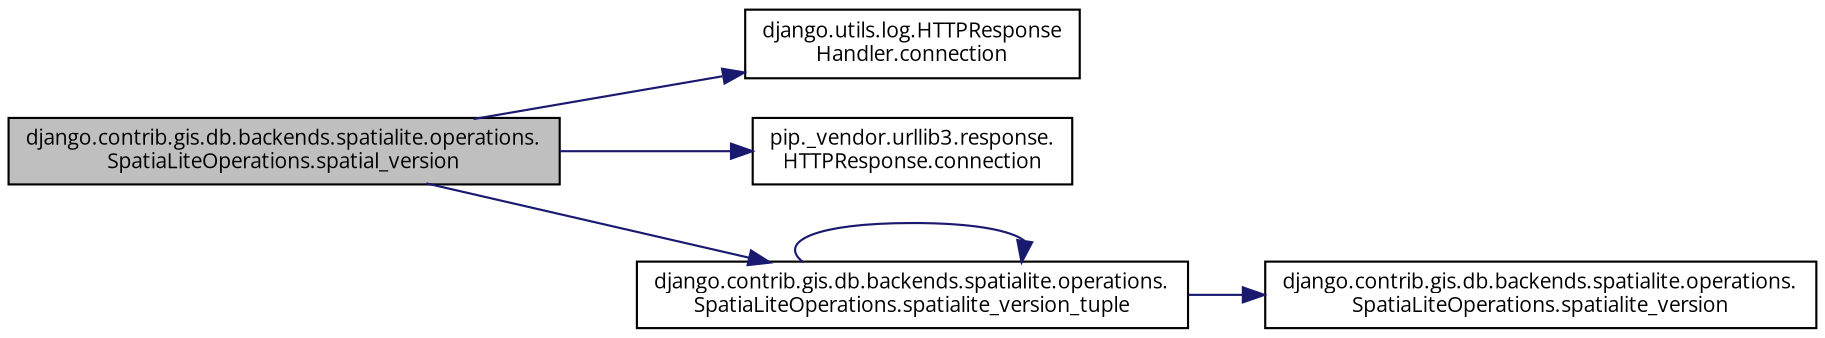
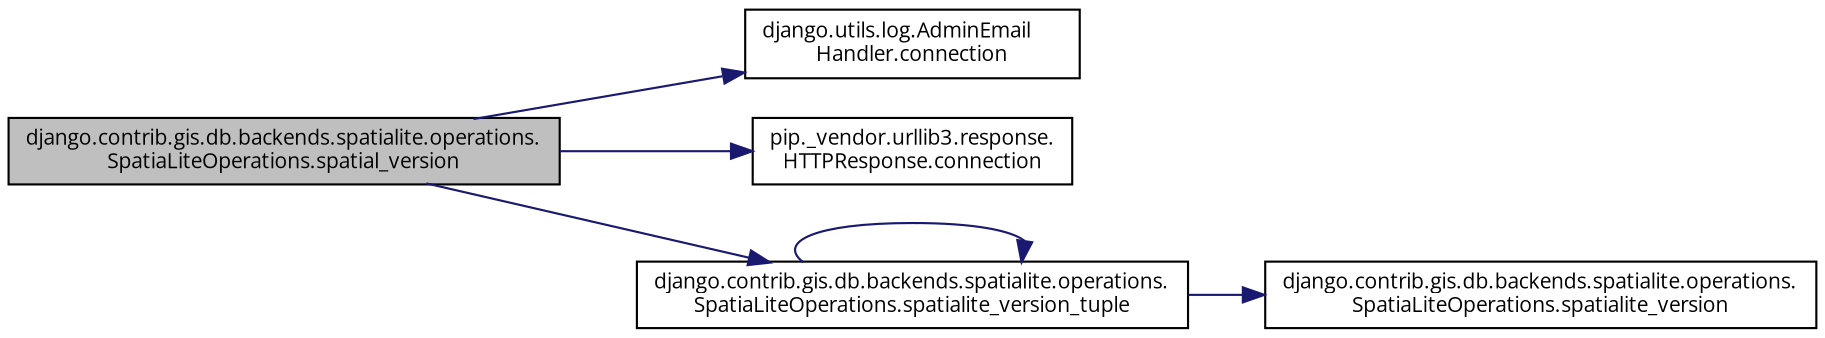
(912, 44) -> (912, 44)
